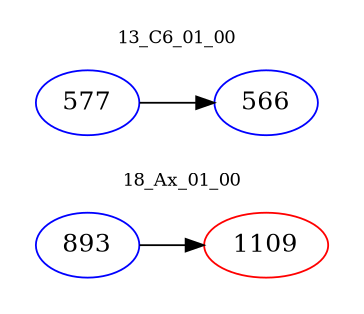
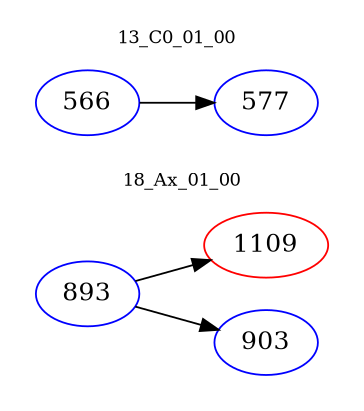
(177, 39) -> (177, 39)
(168, 103) -> (168, 103)
none -> (266, 343)
